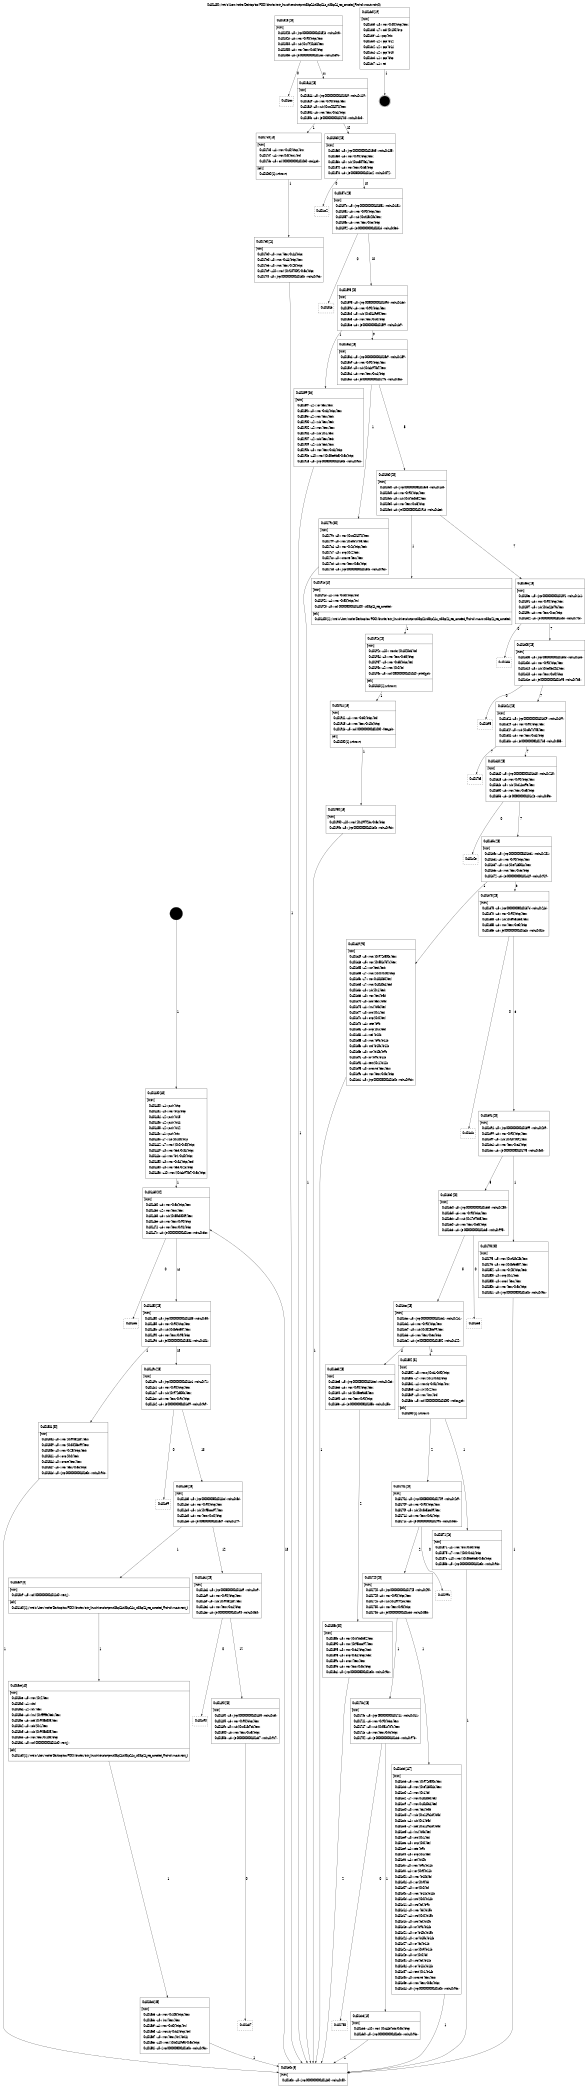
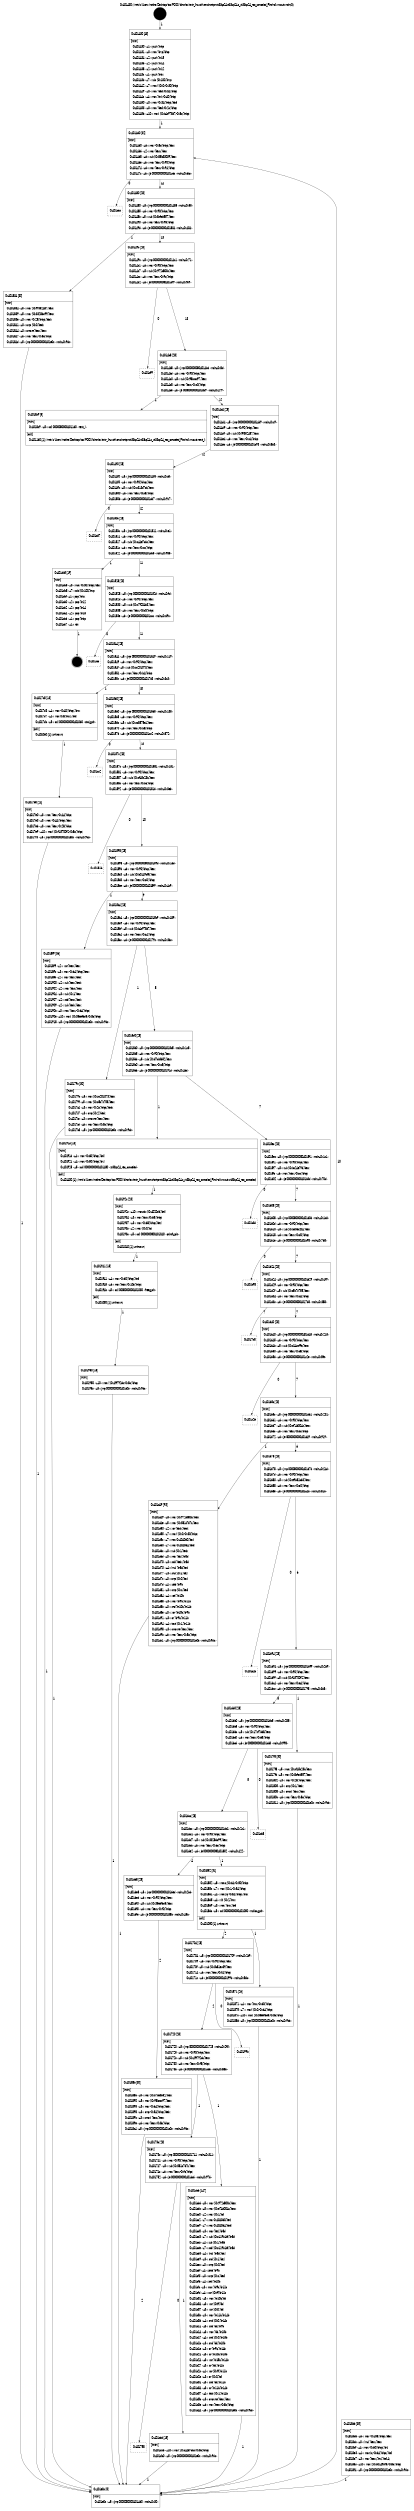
none -> (139, 536)
(99, 1721) -> none
(200, 1721) -> none
